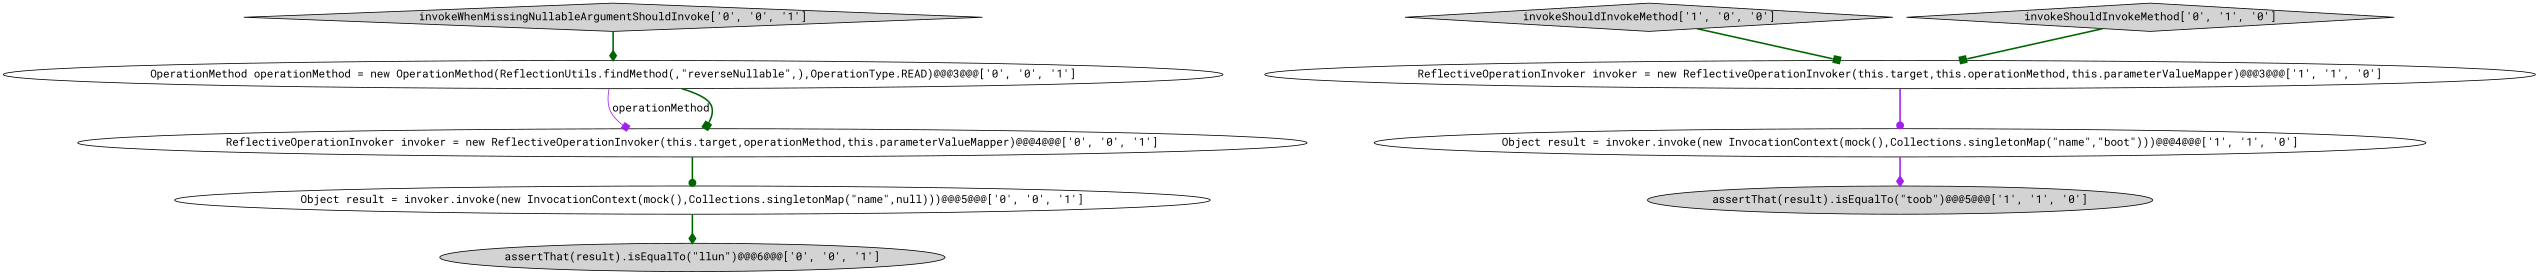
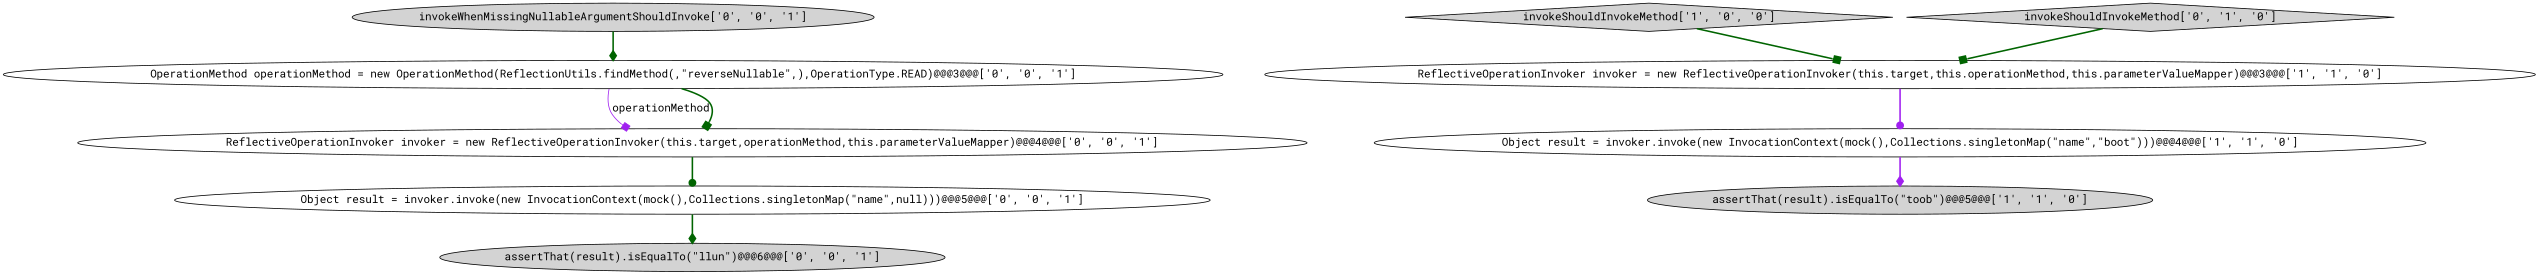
(613, 17) -> (613, 17)
